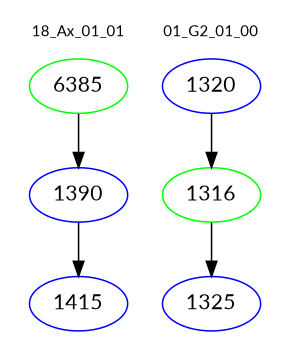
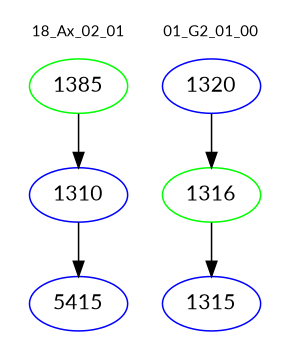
(79, 32) -> (79, 32)
(79, 86) -> (79, 86)
(79, 195) -> (79, 195)
(79, 304) -> (79, 304)
(212, 304) -> (212, 304)
